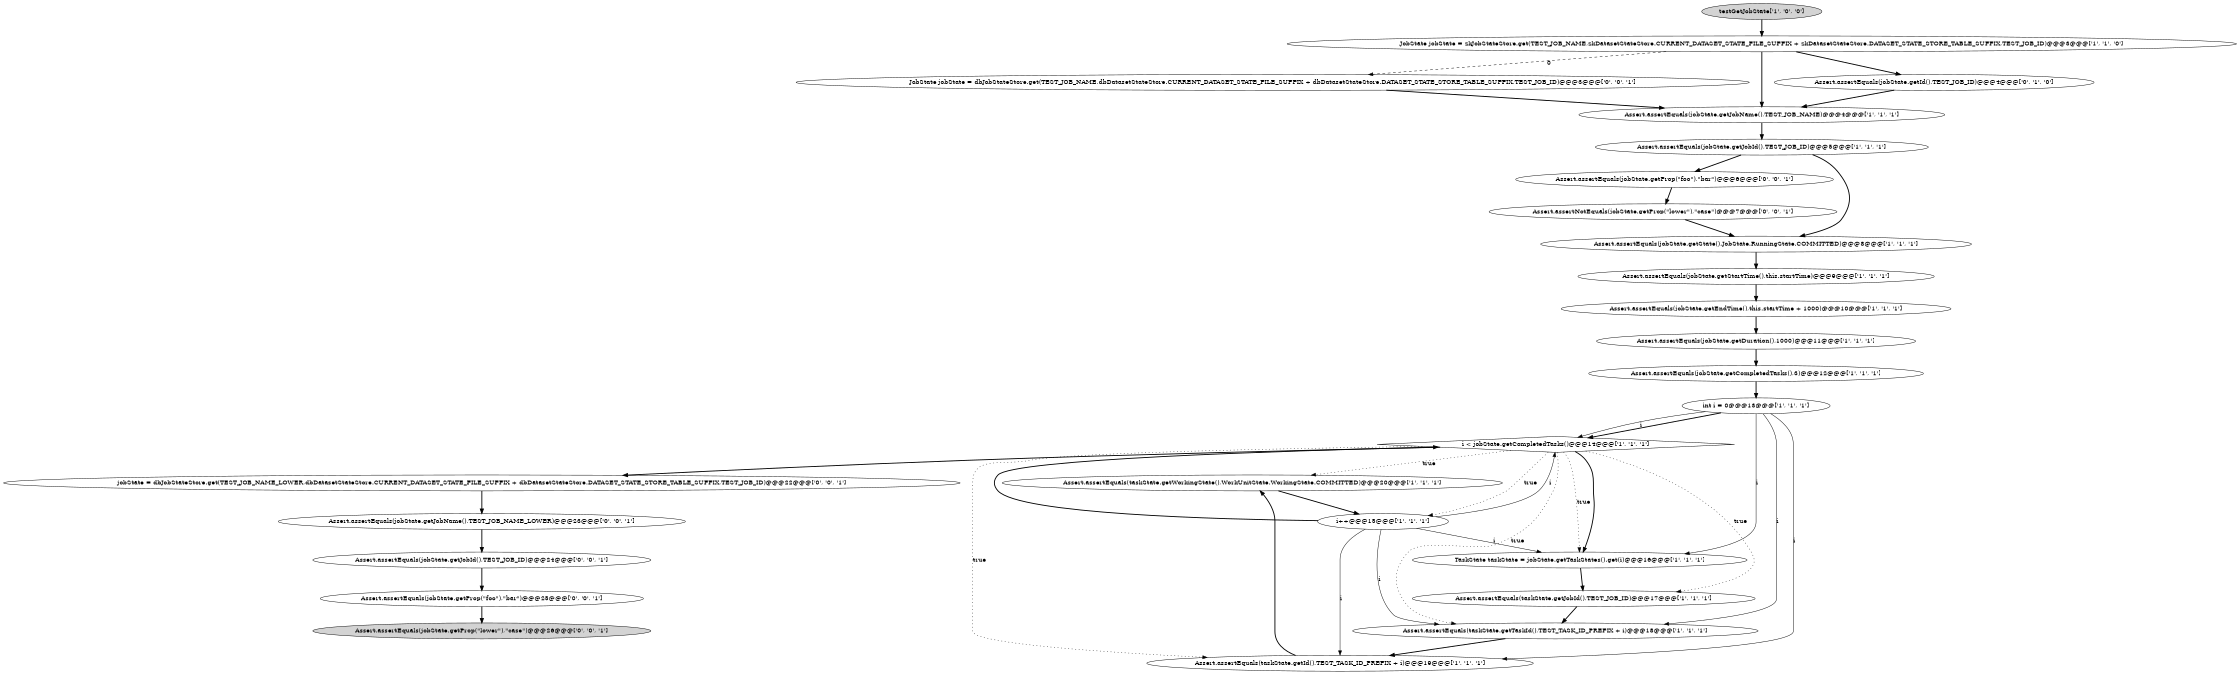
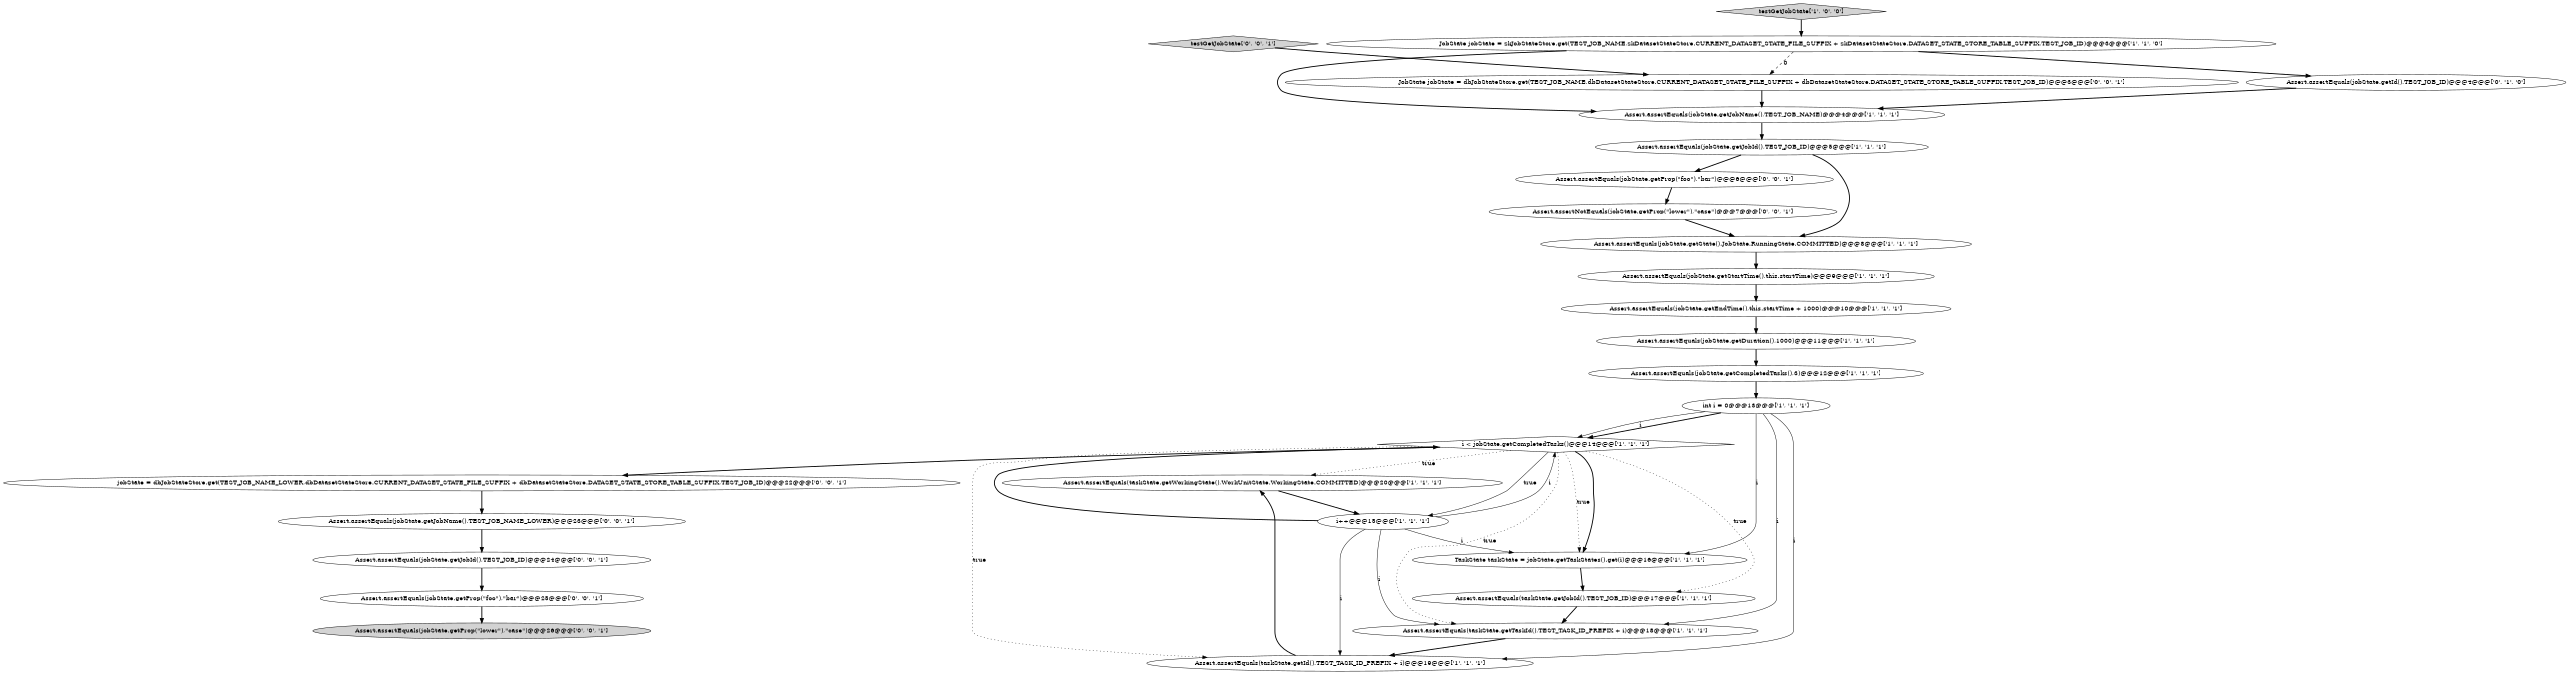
(1762, 12) -> (1801, 12)
none -> (1233, 44)
(1497, 496) -> (1497, 496)
